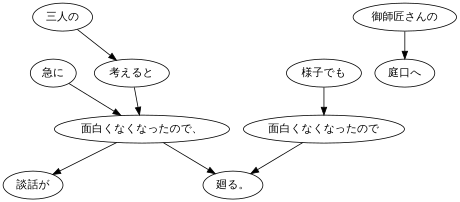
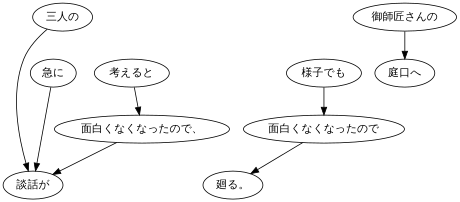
(94, 42) -> (17, 92)
(91, 97) -> (44, 125)
(186, 156) -> none
